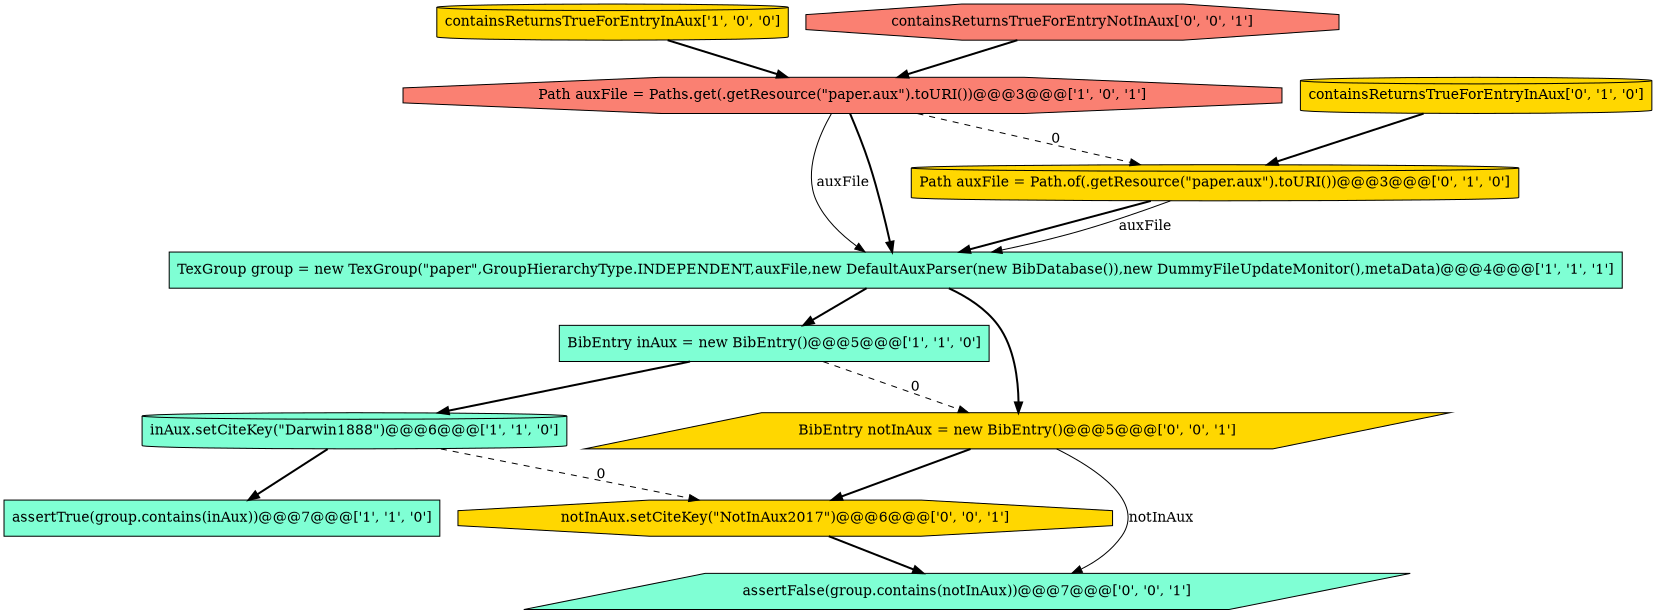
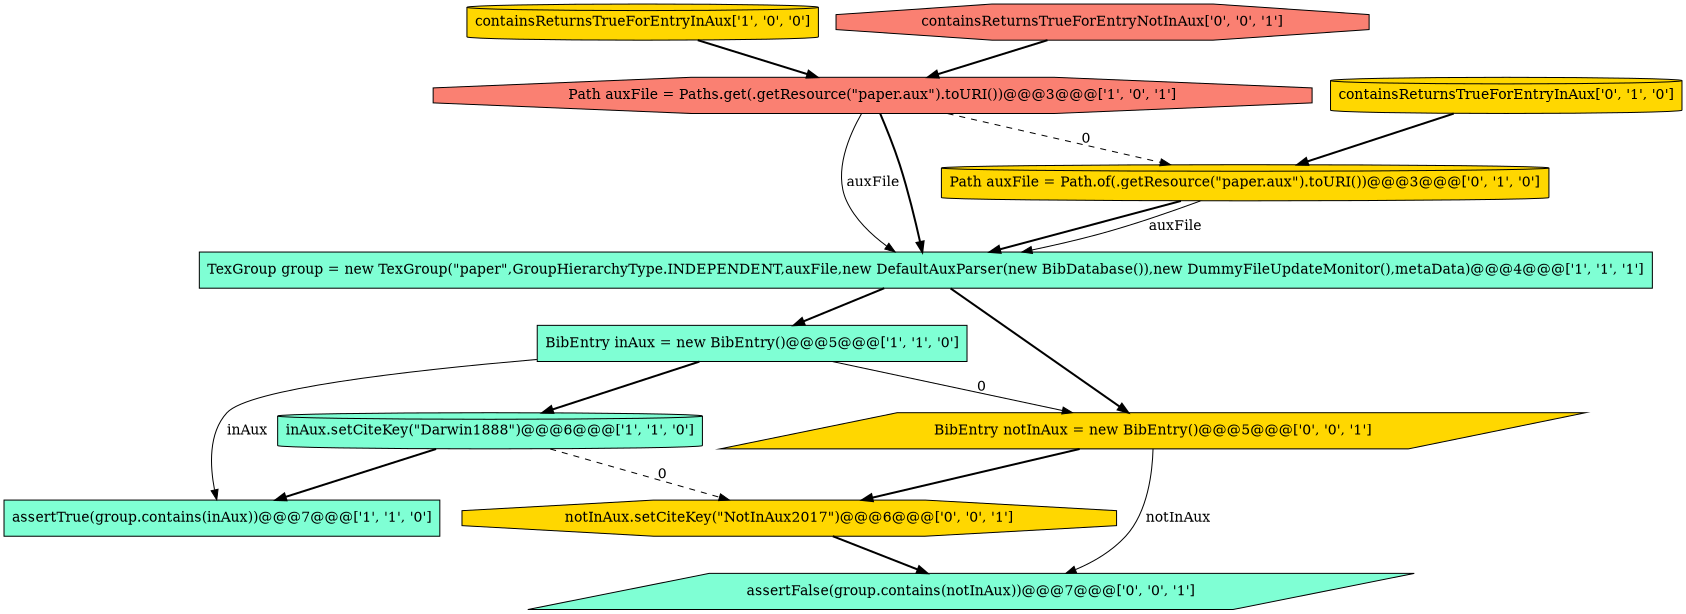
none -> (340, 382)
(891, 385) -> (948, 386)
